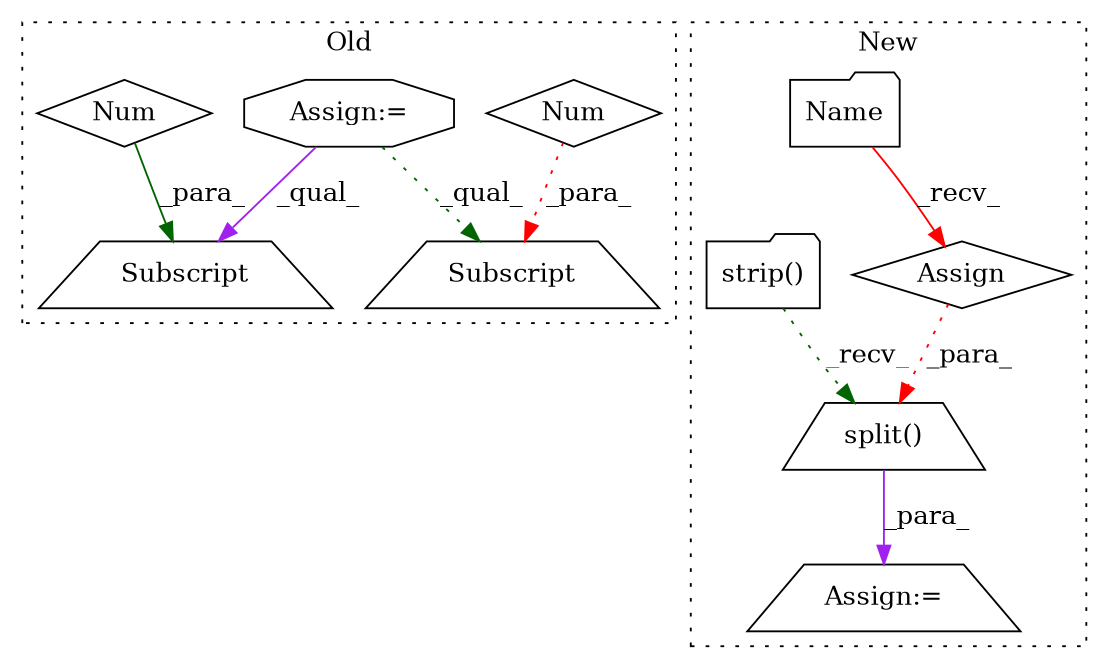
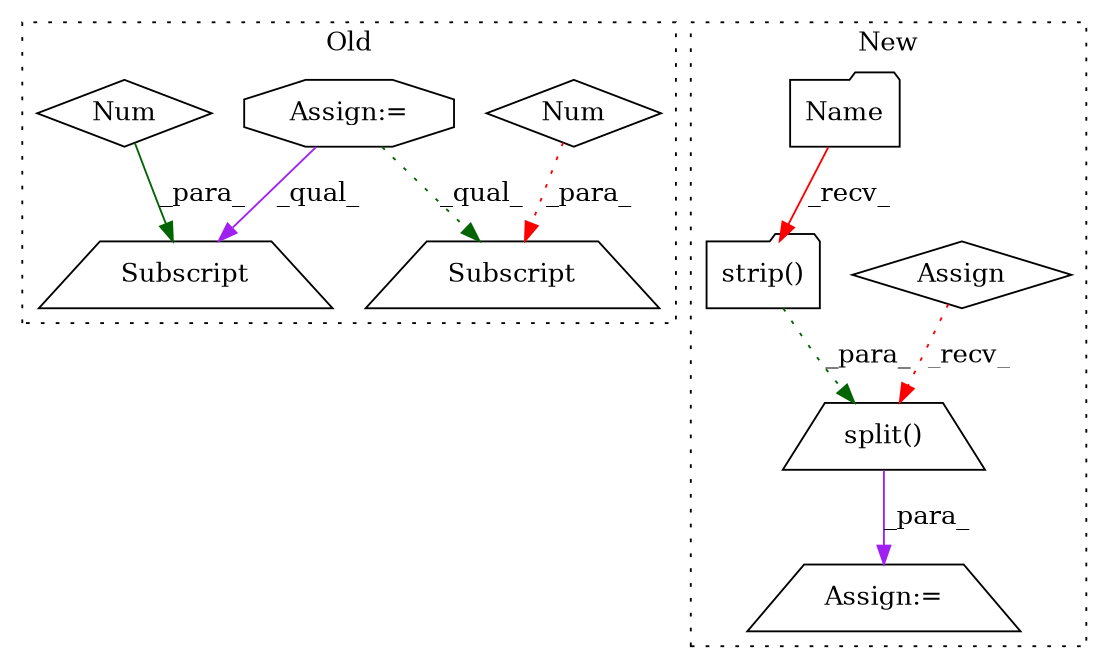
(905, 188) -> (808, 186)
(868, 356) -> (868, 356)
(969, 356) -> (969, 356)
